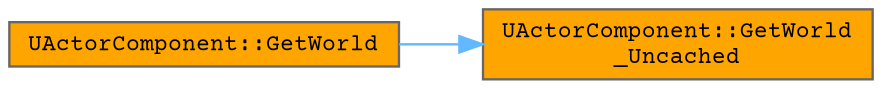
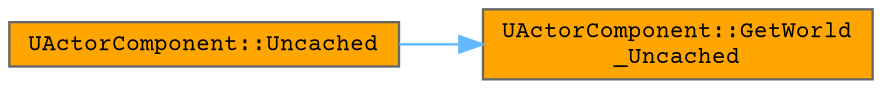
(204, 44) -> (204, 44)
